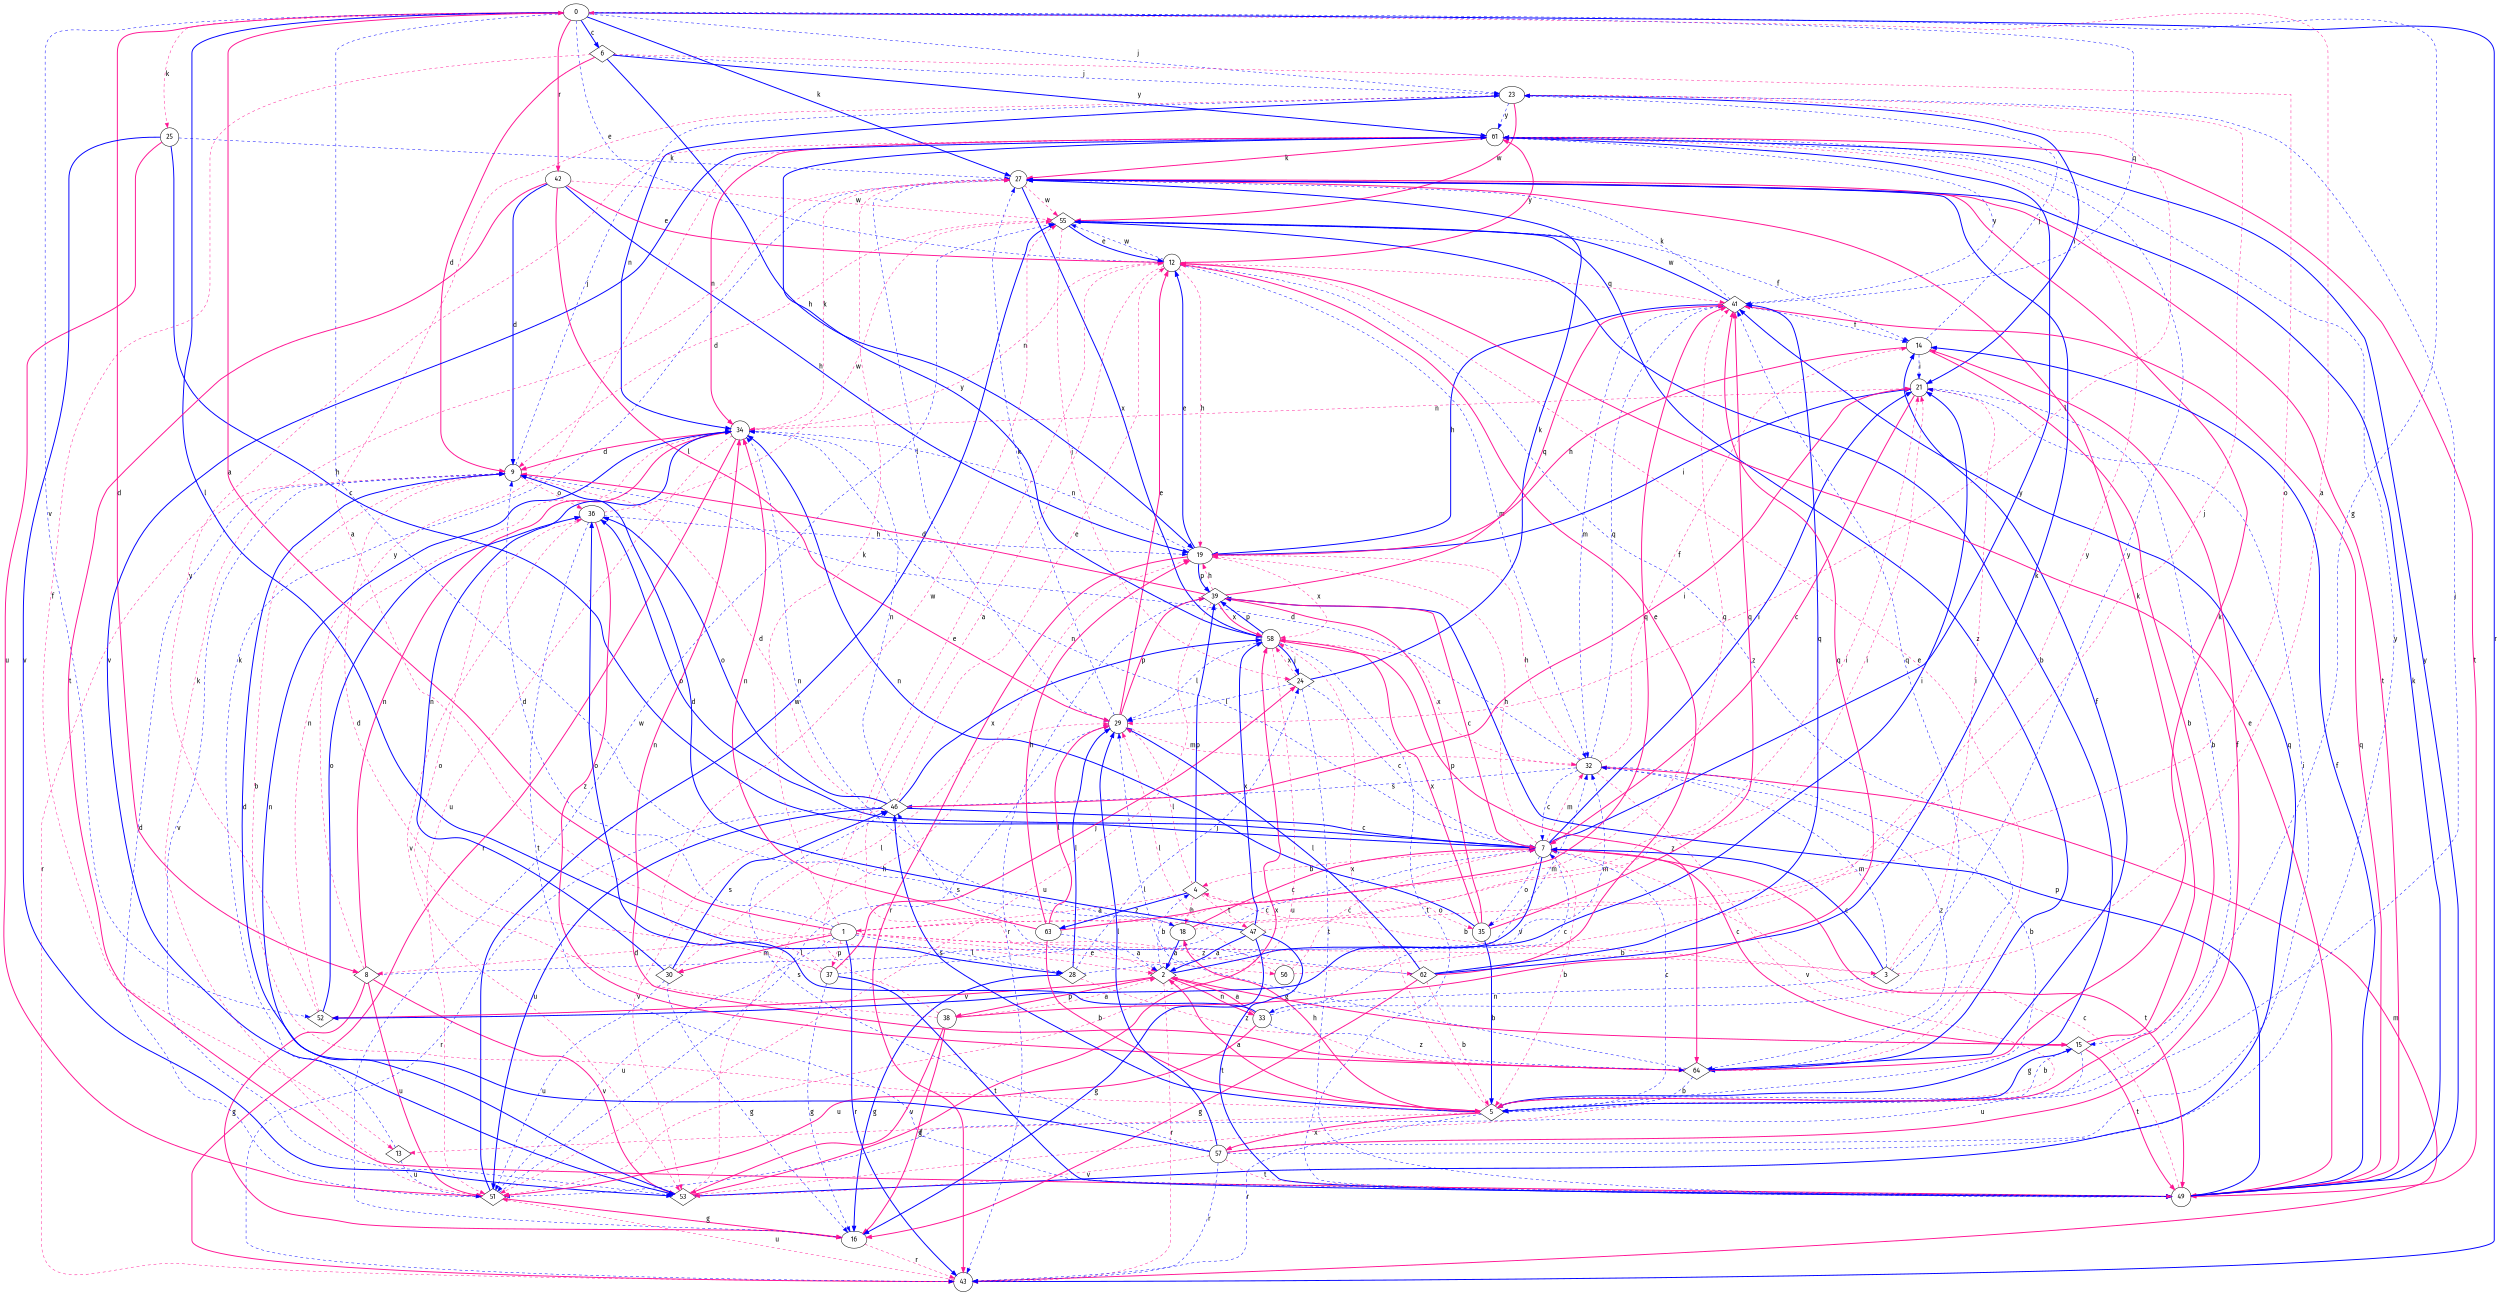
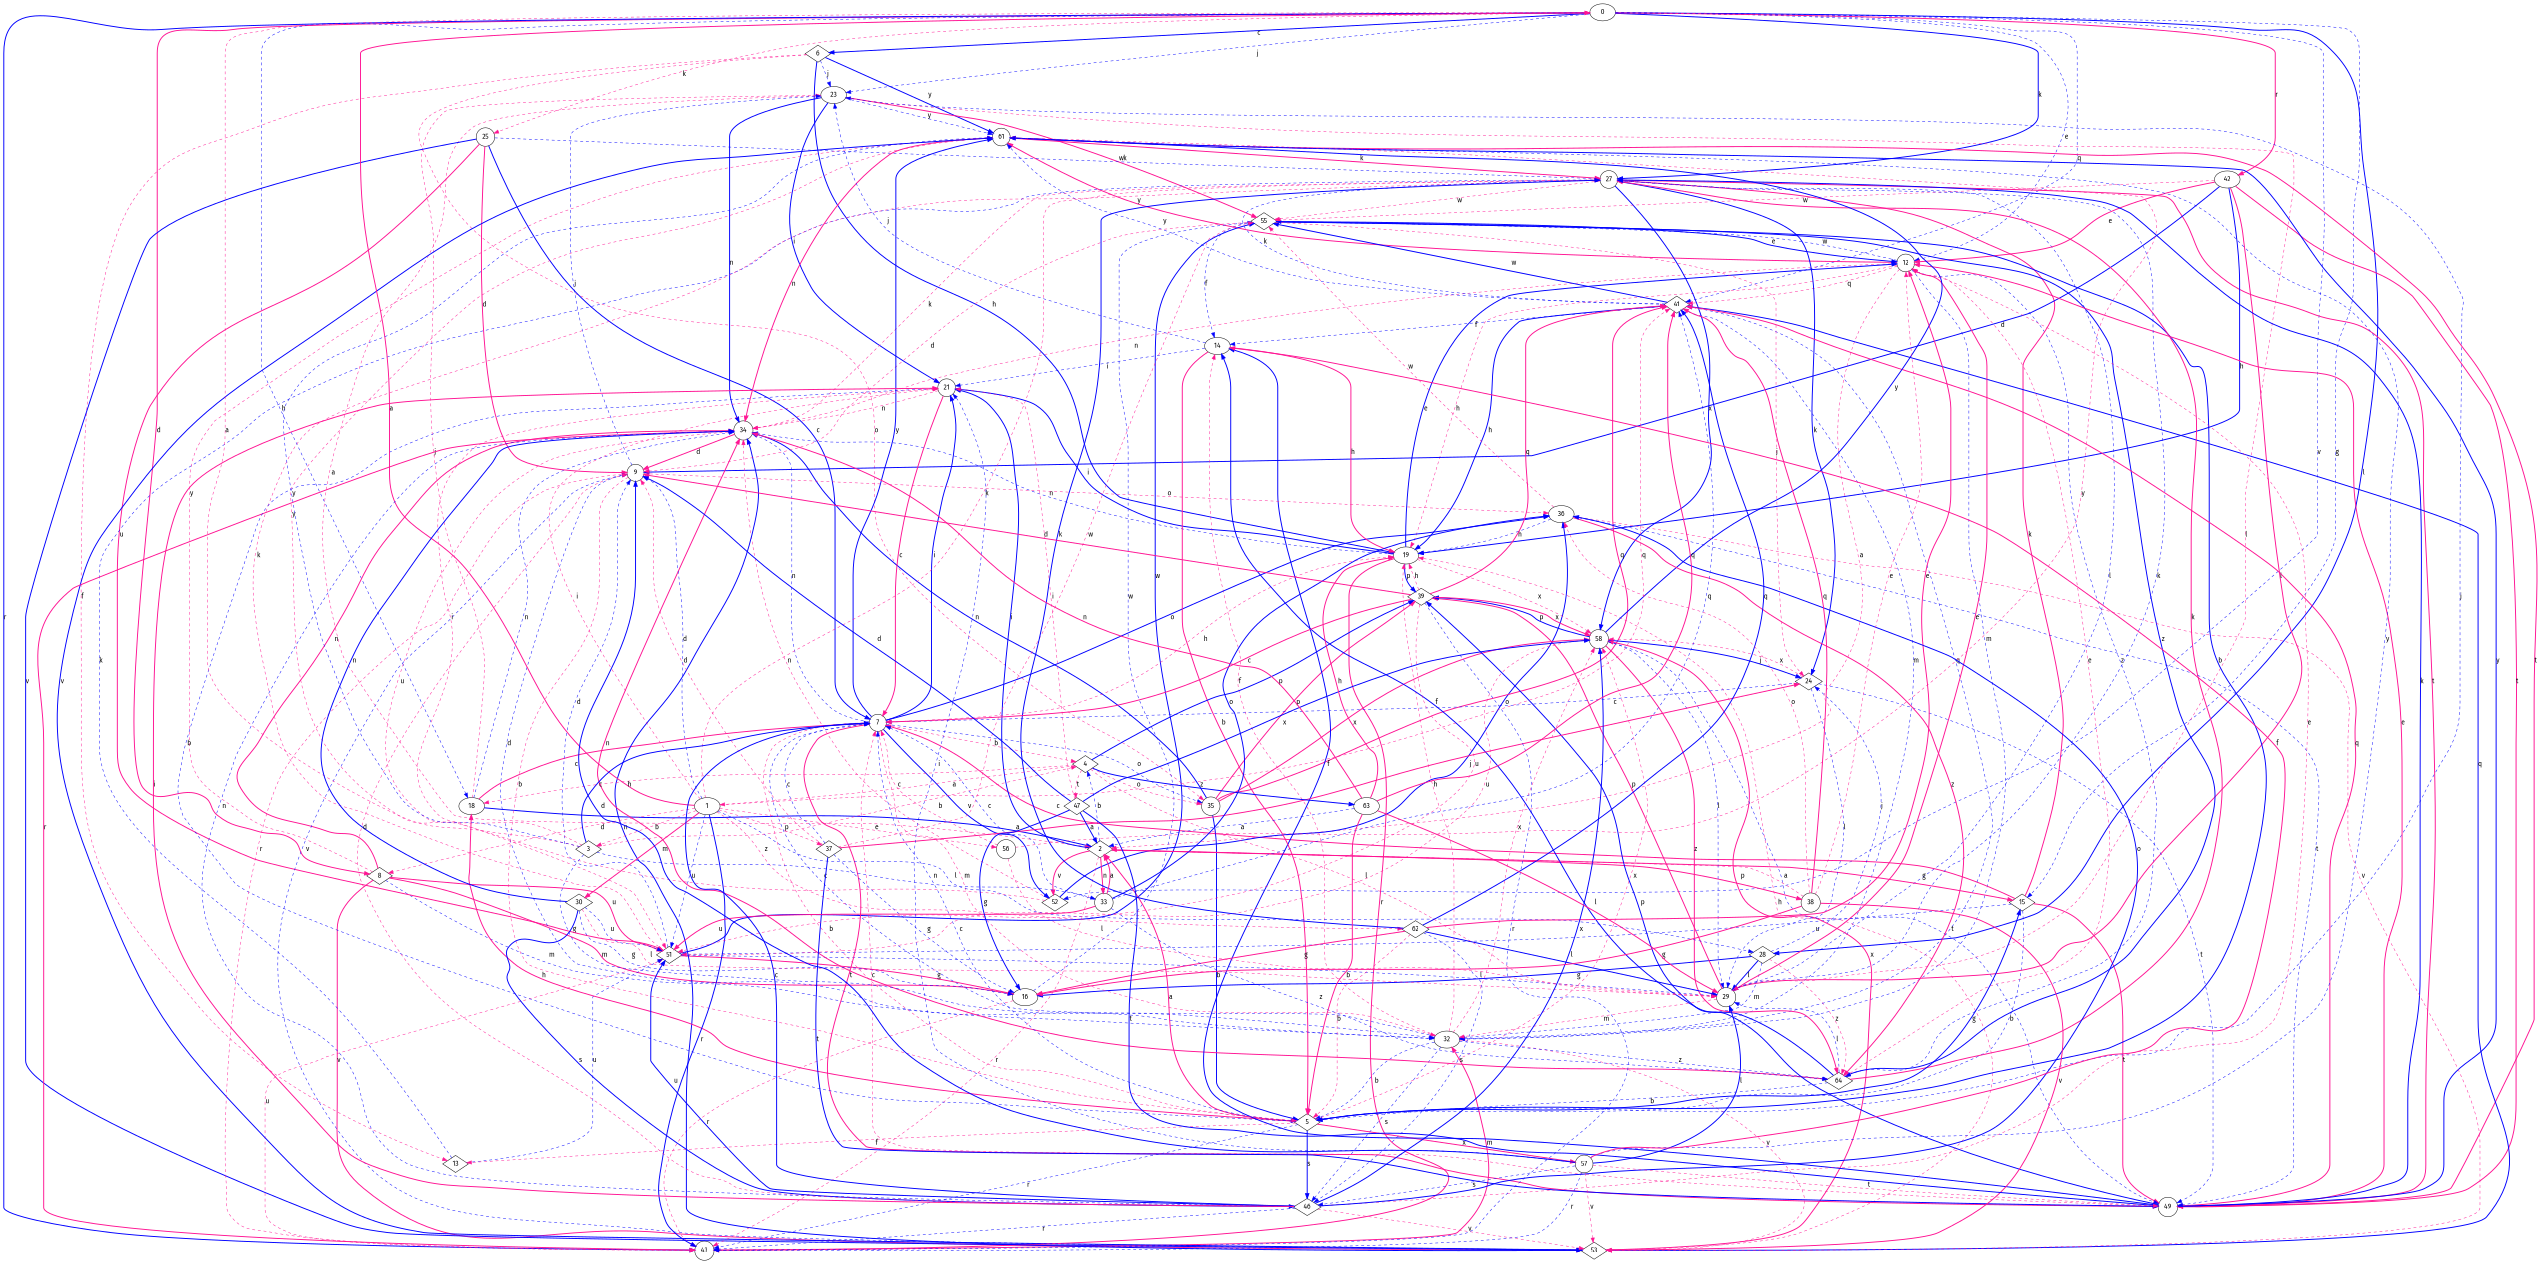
(1580, 252) -> (1814, 359)
(449, 255) -> (485, 348)
(829, 975) -> (829, 849)
